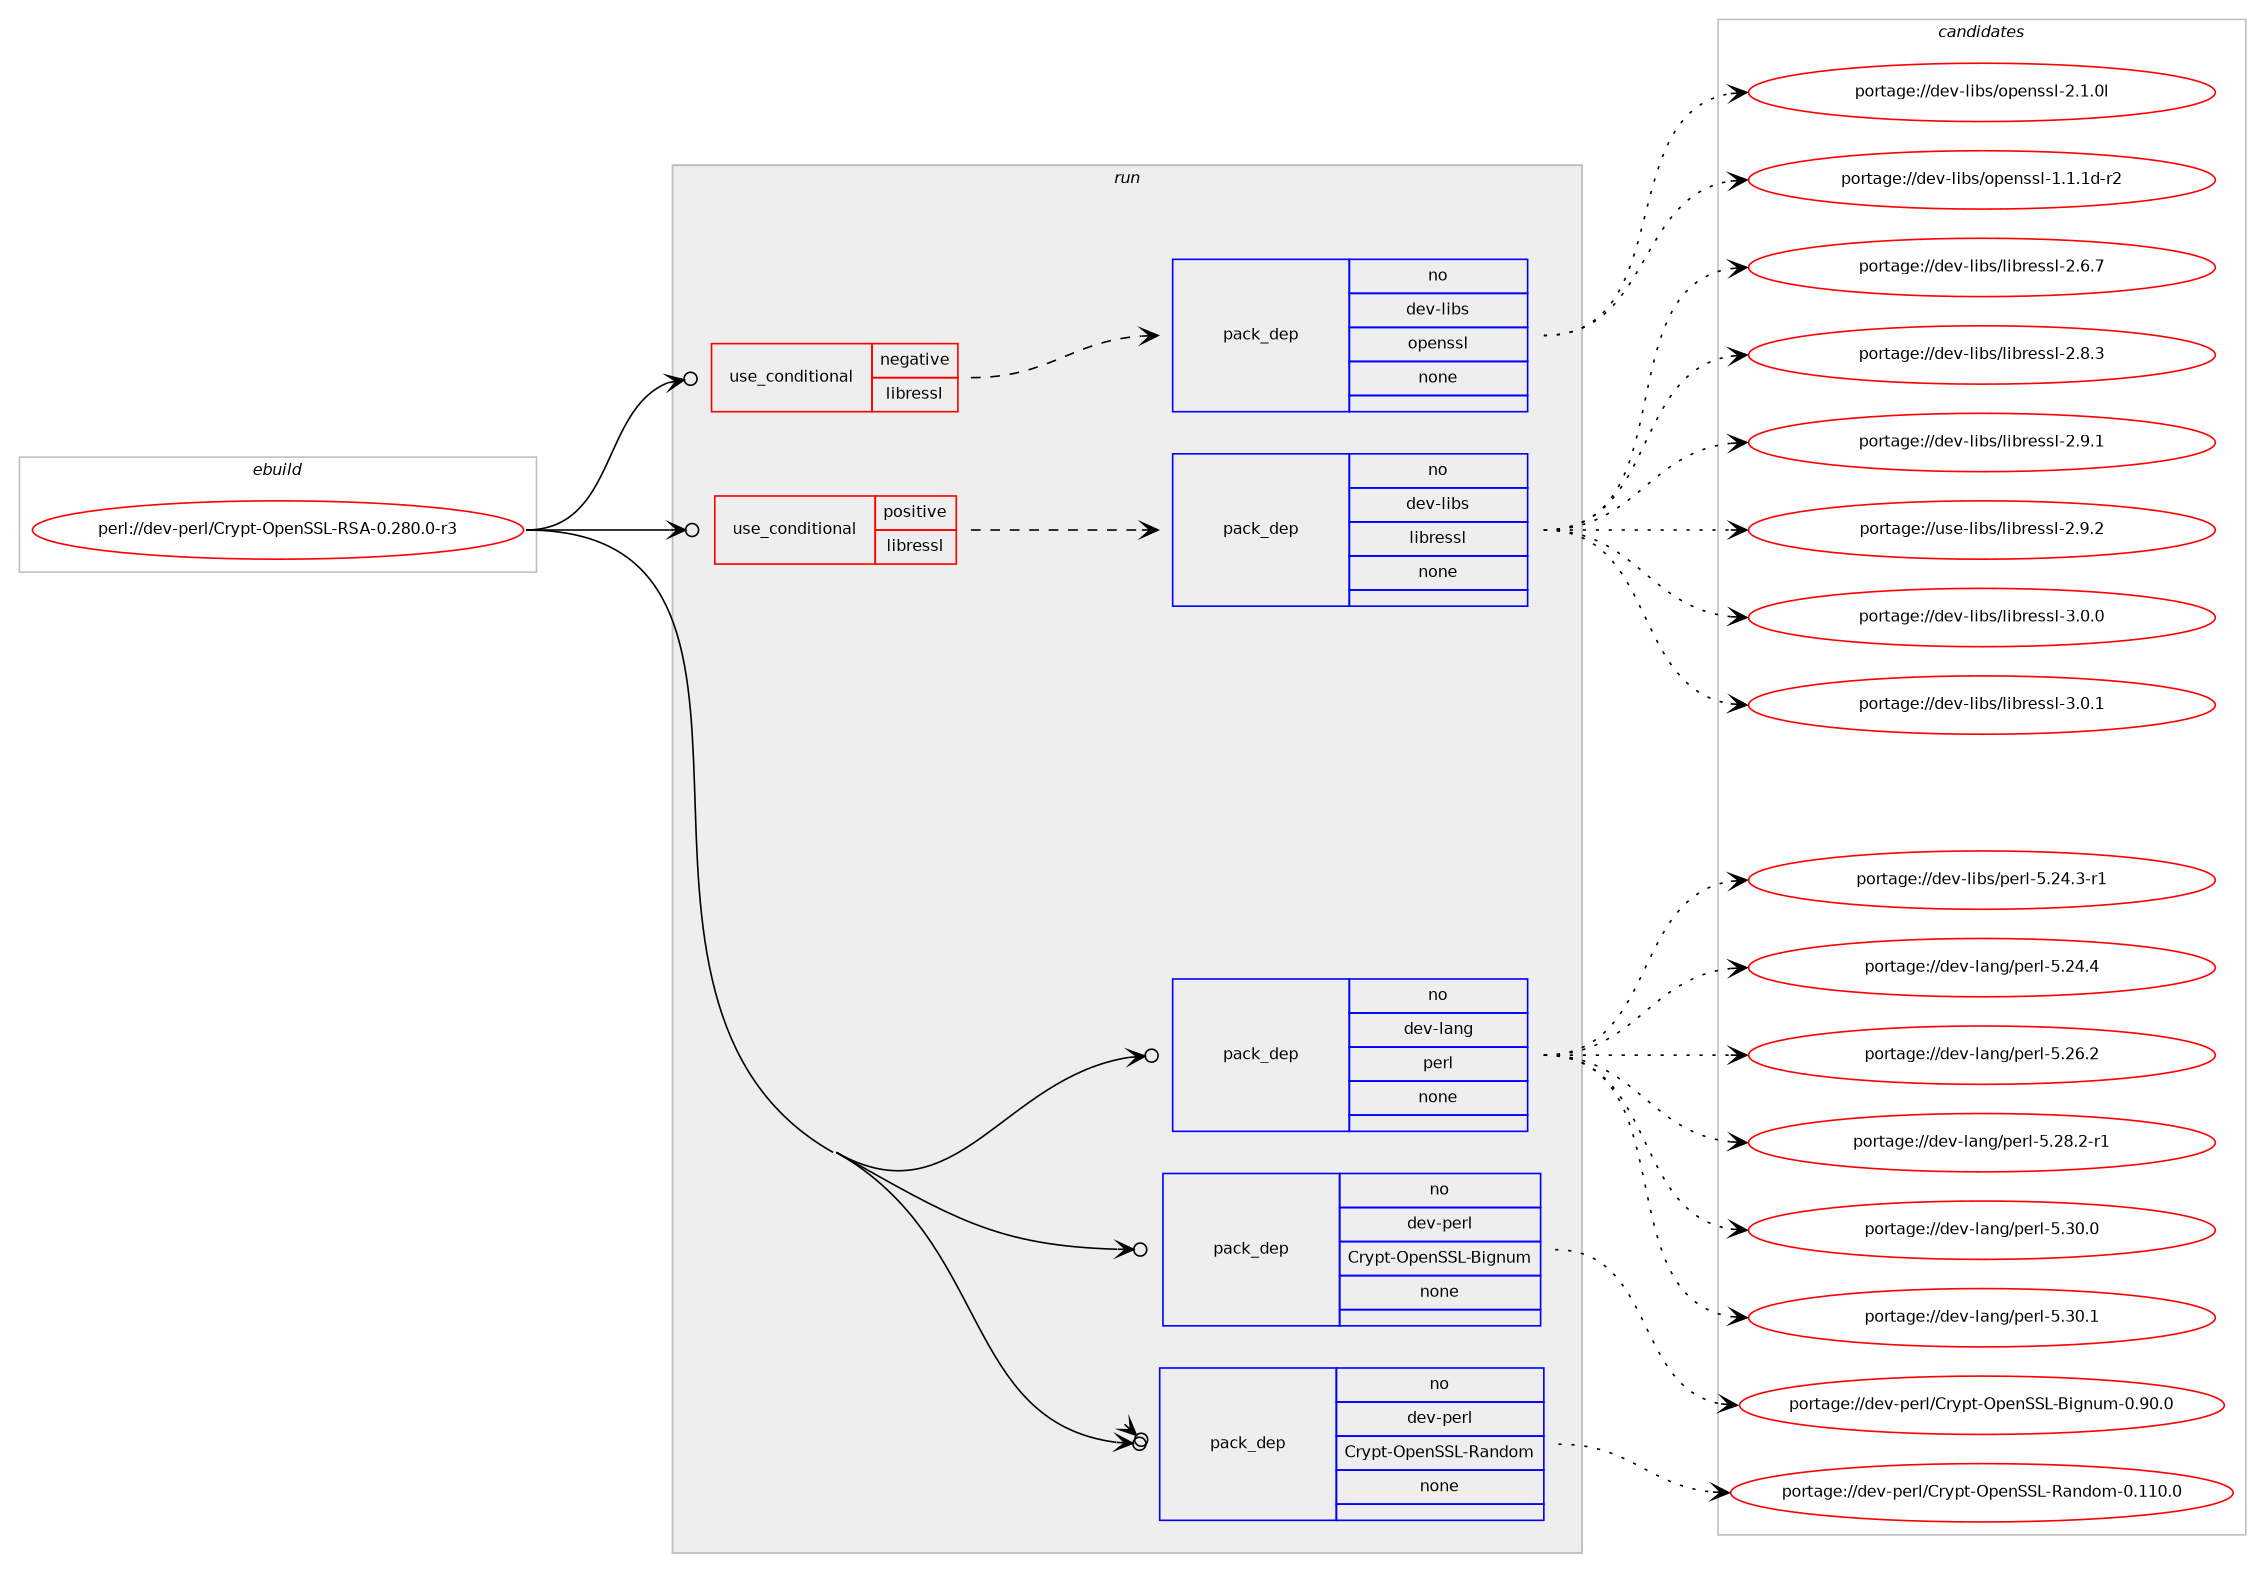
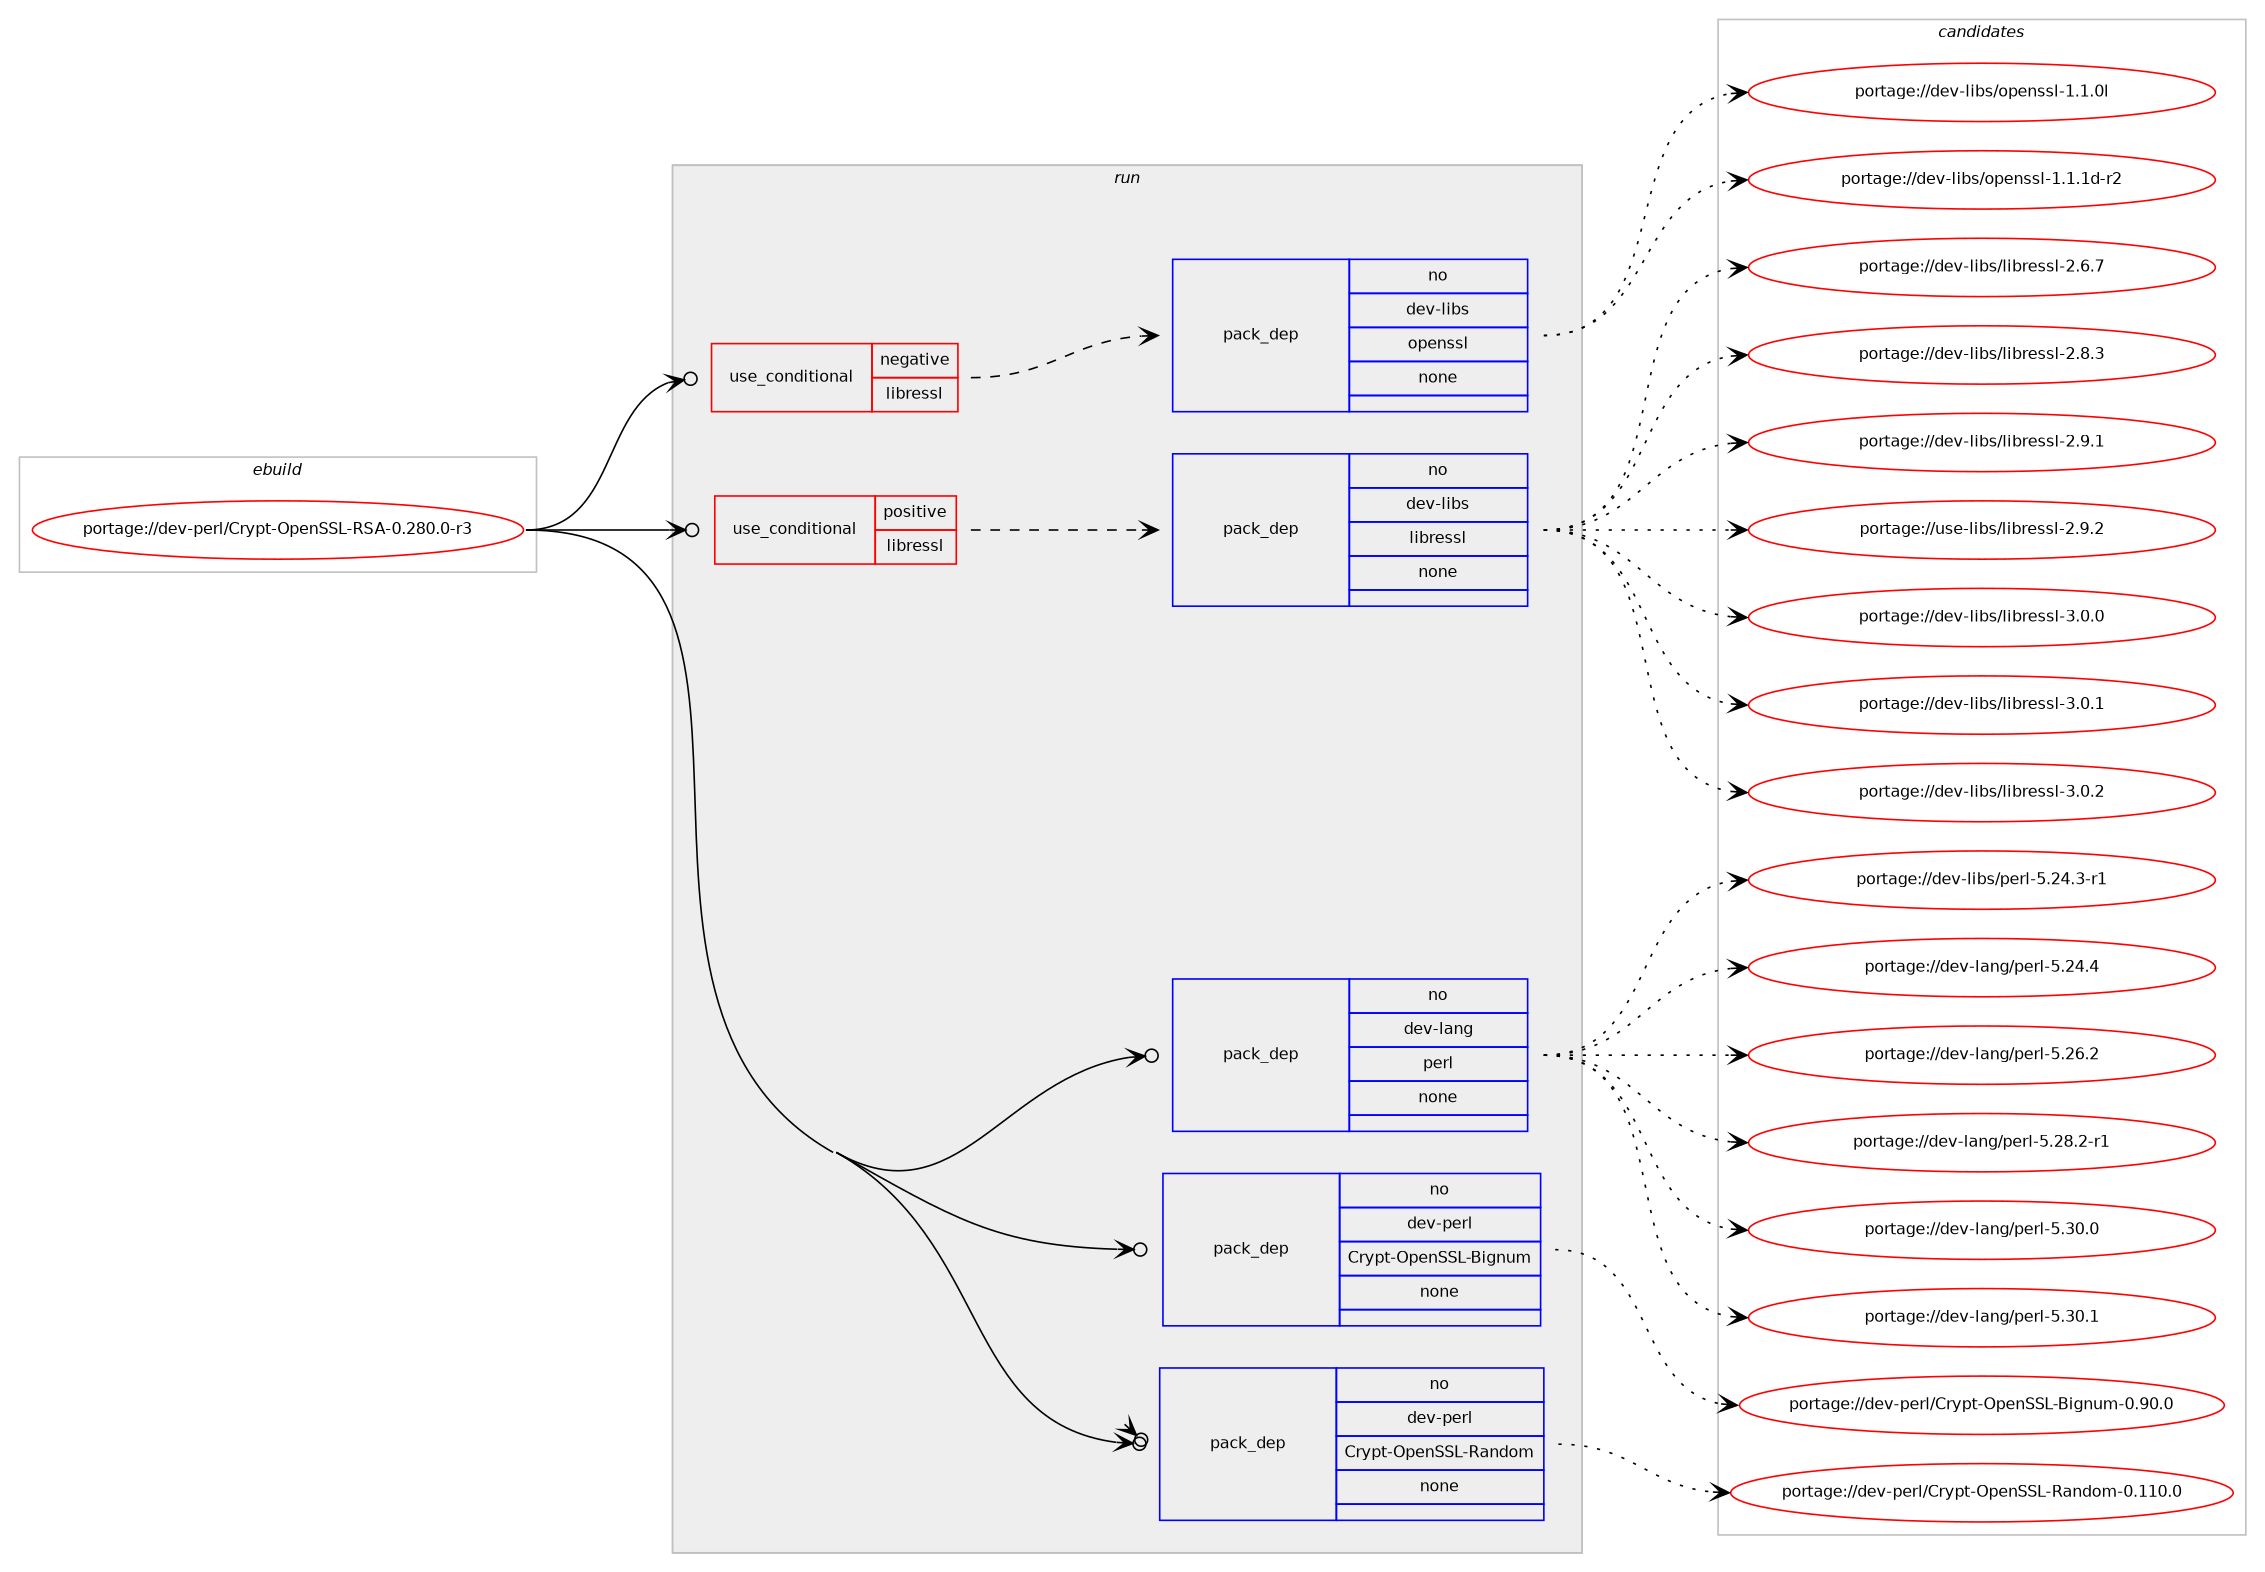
(1982, 92) -> (1982, 92)
(278, 530) -> (278, 530)
none -> (1982, 793)
